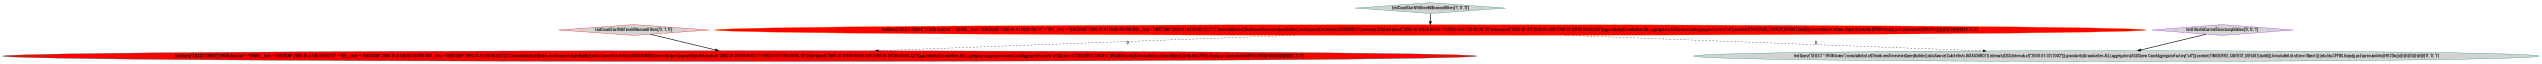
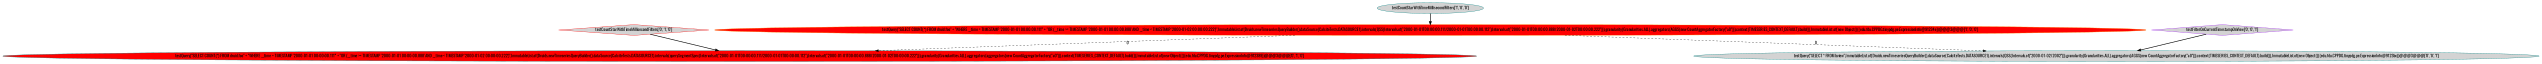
(1430, 8) -> (1430, 8)
